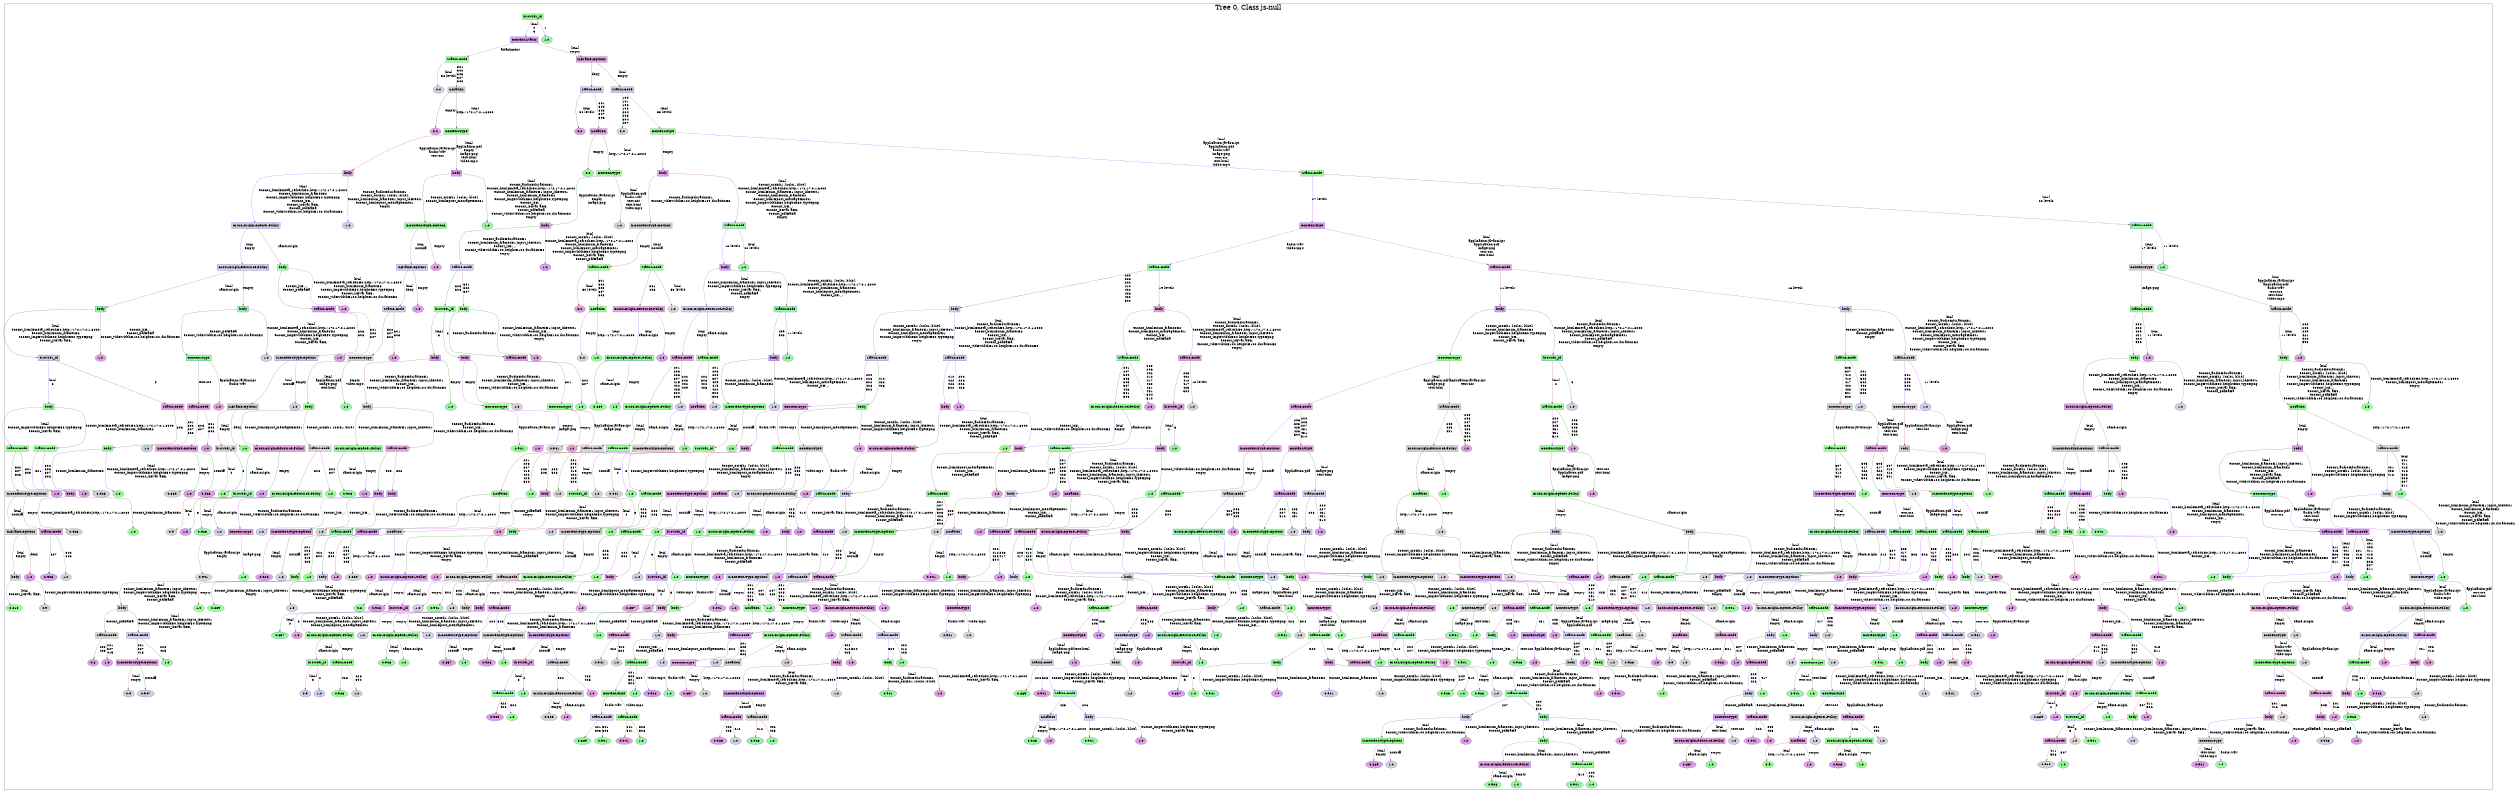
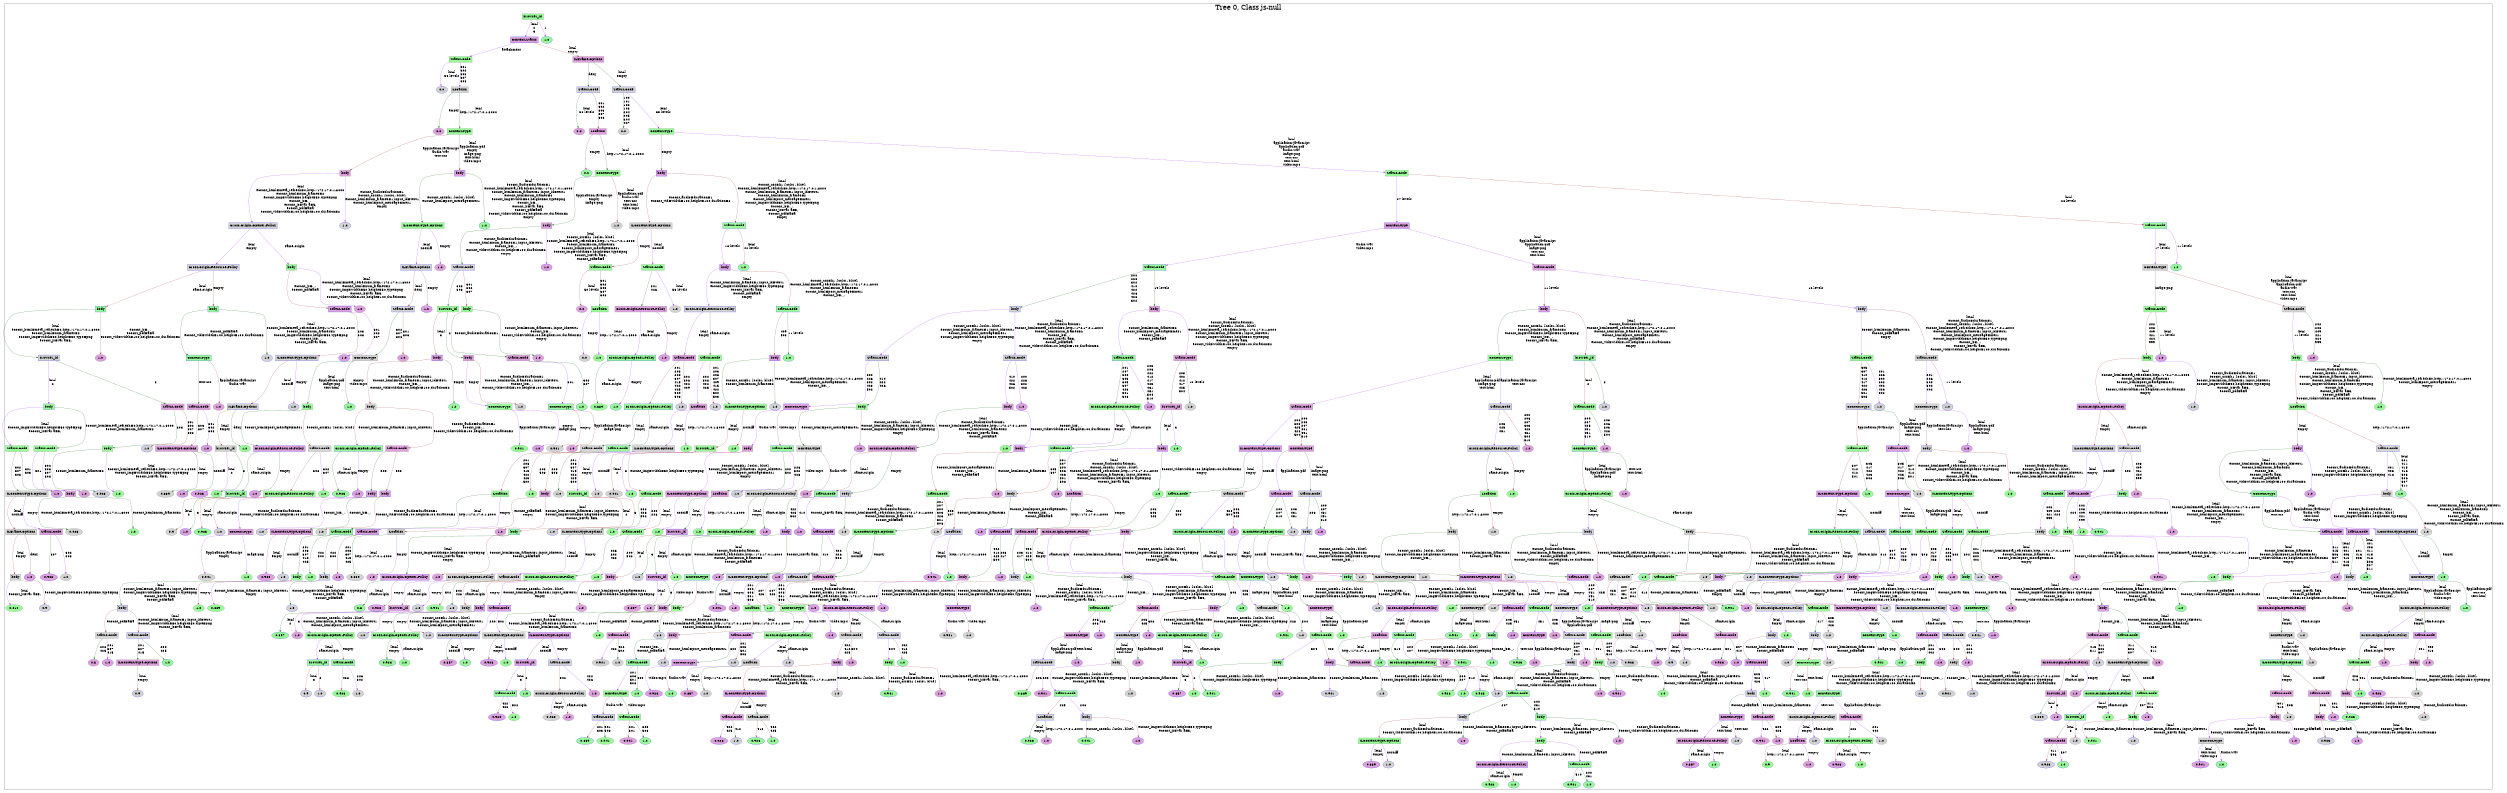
(146, 694) -> none
